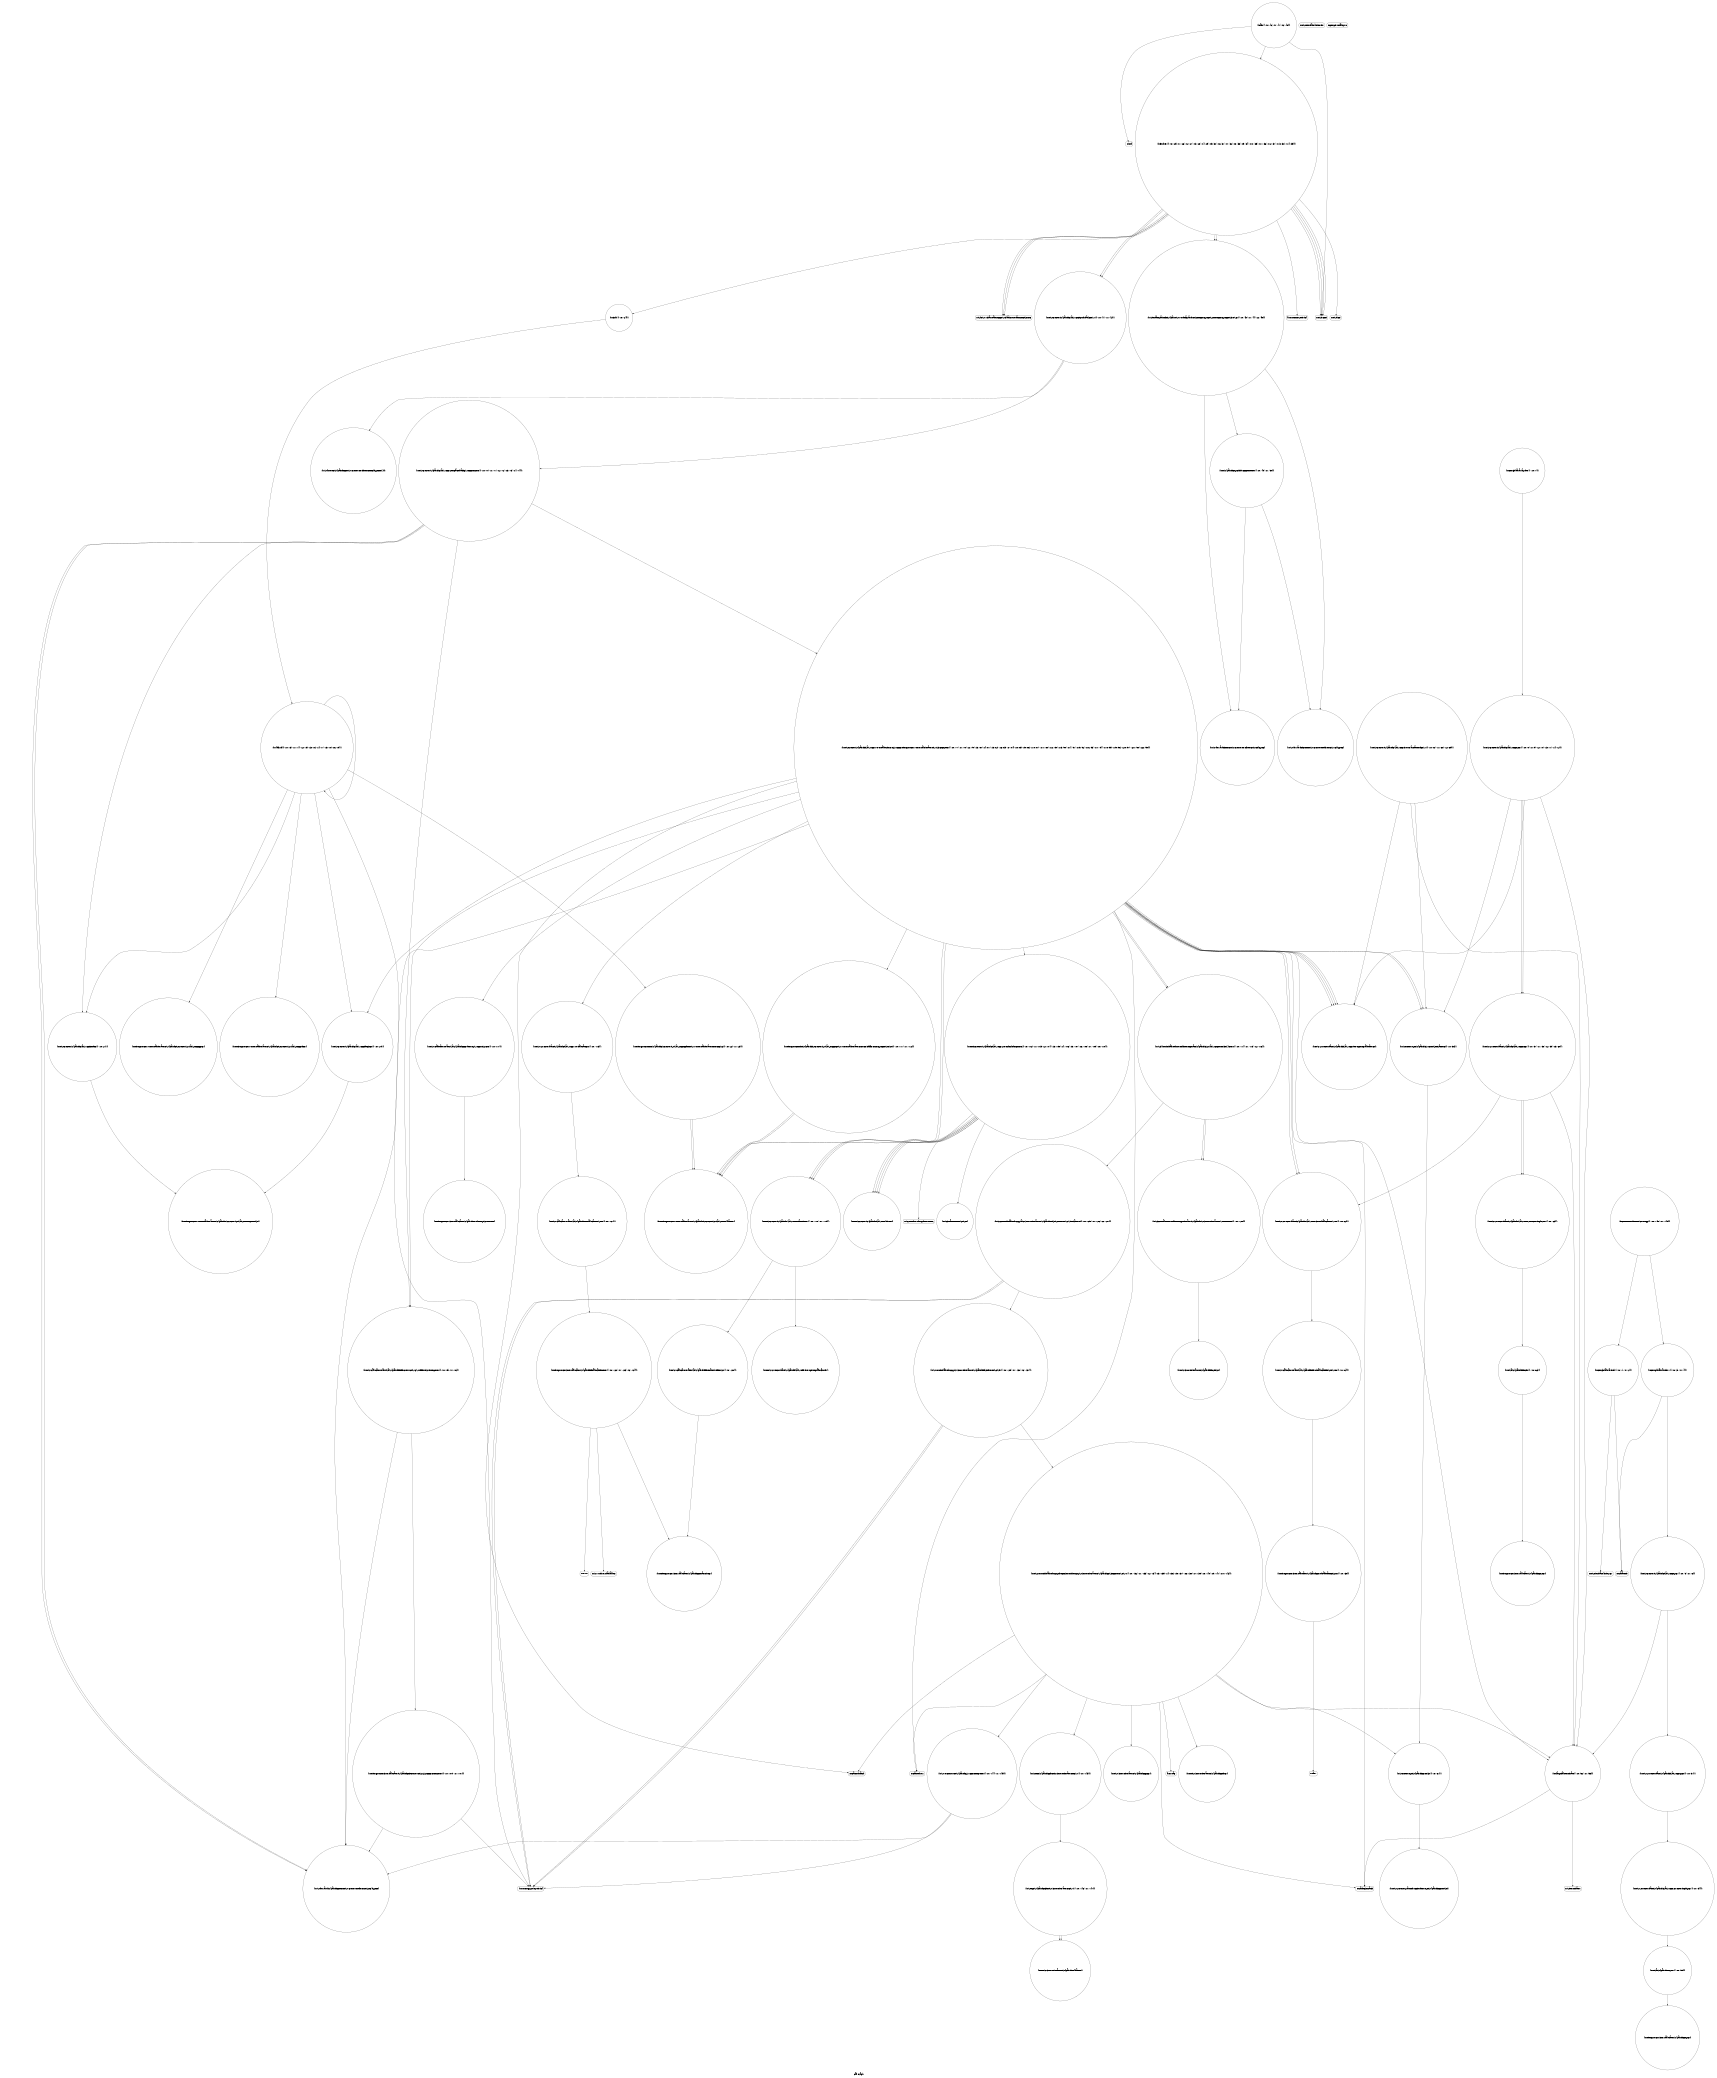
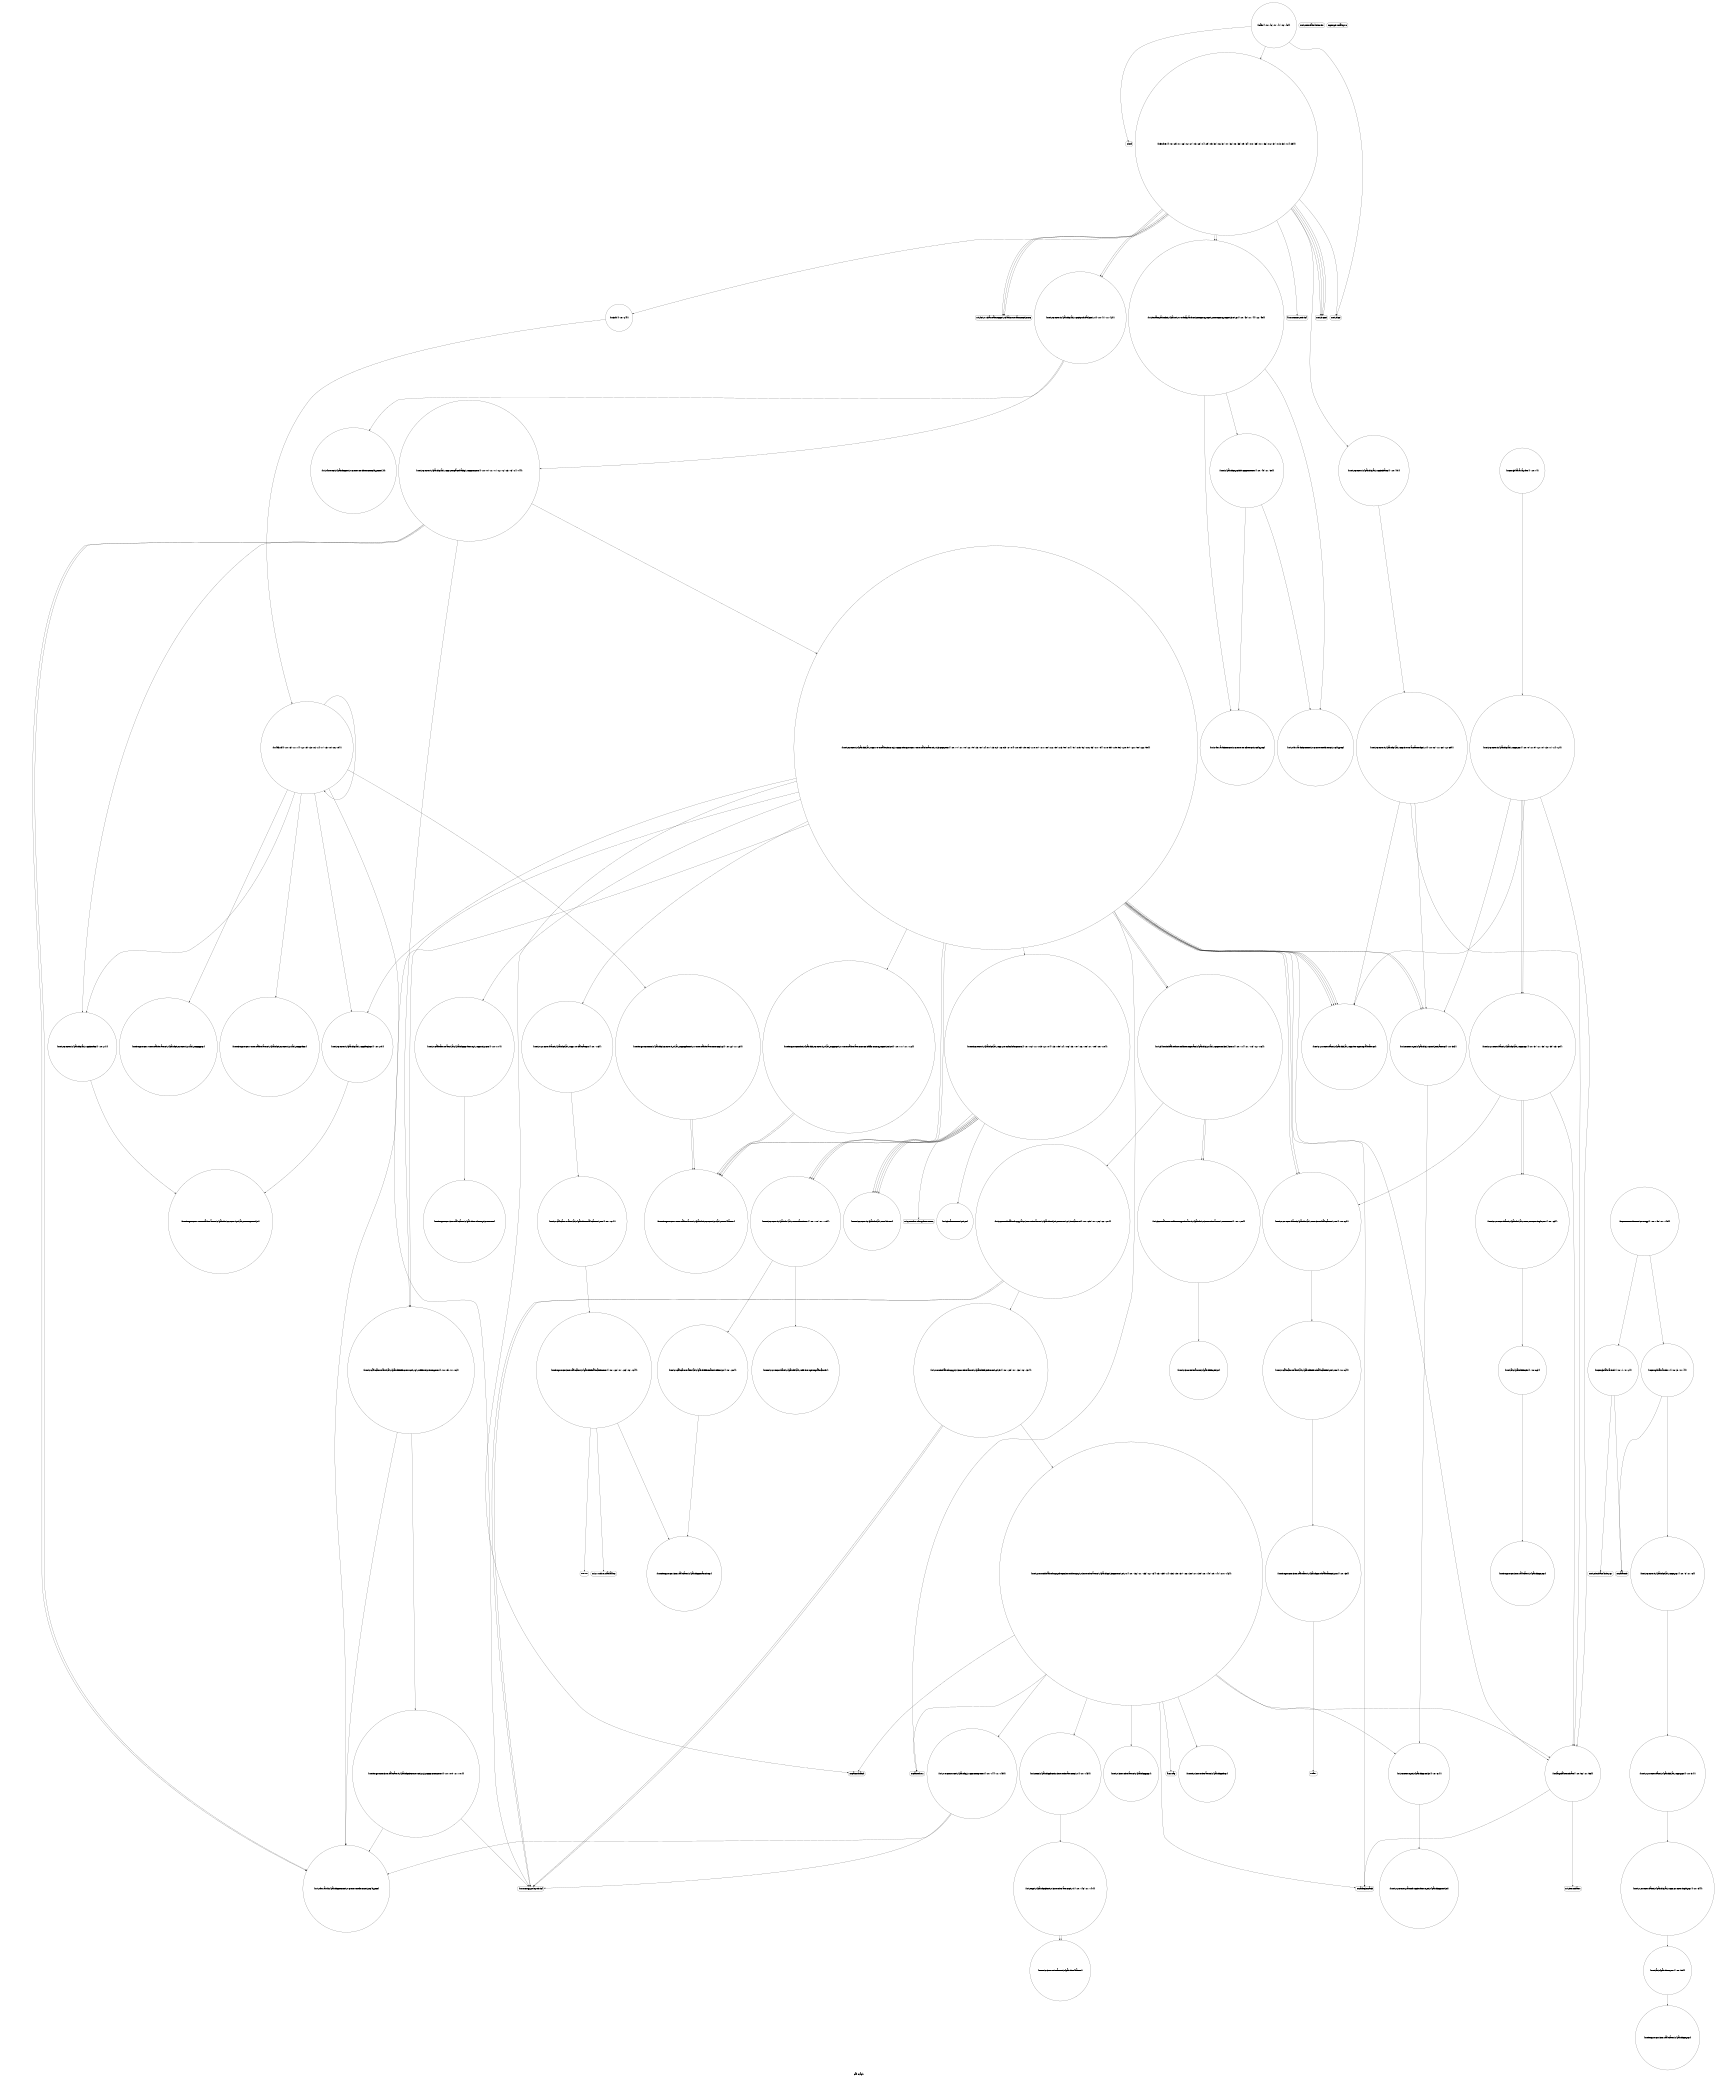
(1328, 166) -> (1362, 161)
none -> (1374, 471)
(1638, 1687) -> none
